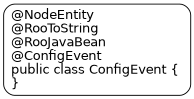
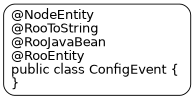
(58, 56) -> (50, 56)
